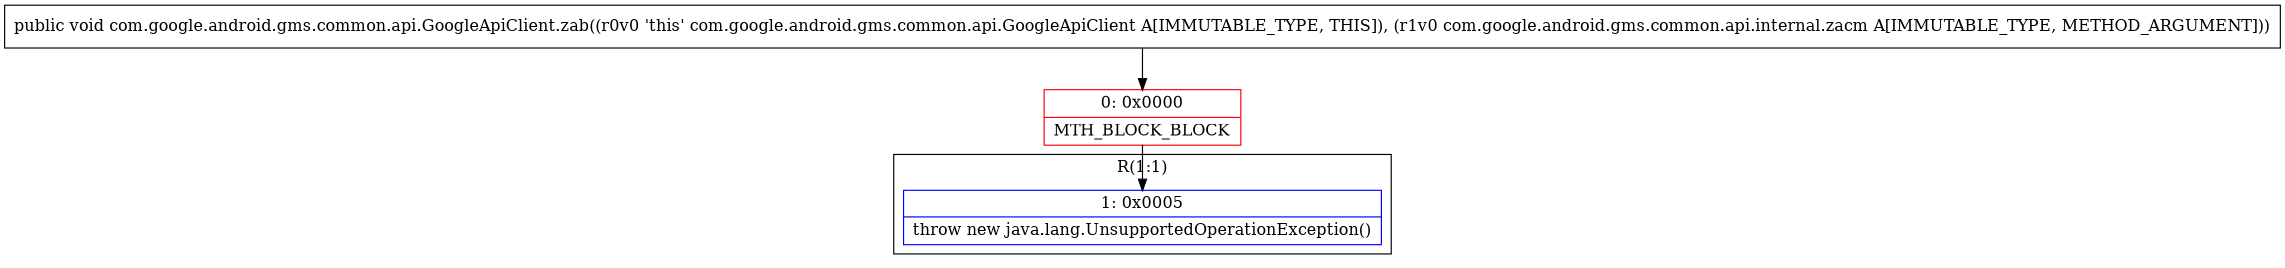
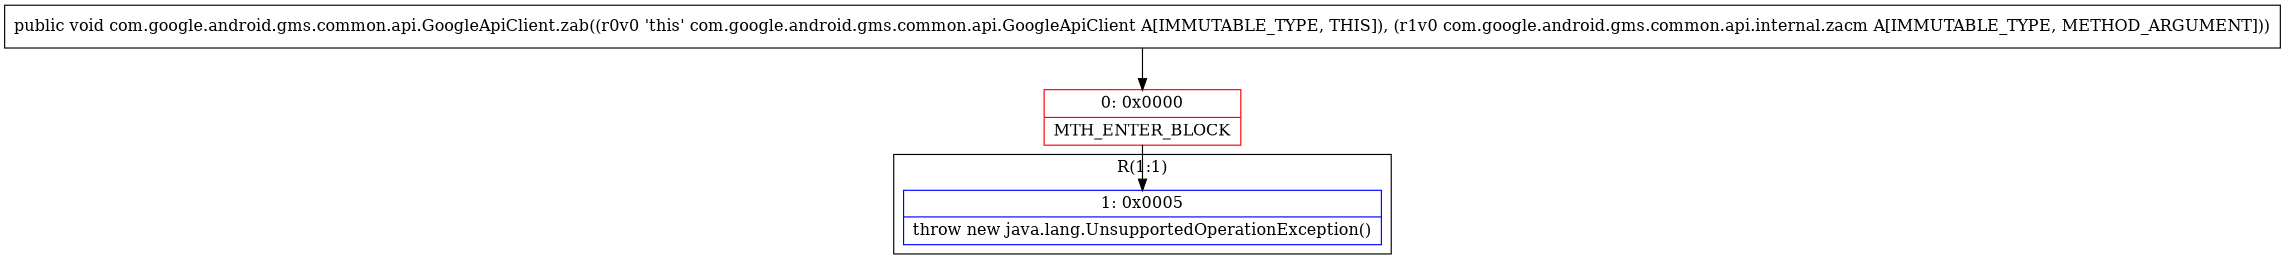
(1142, 131) -> (1142, 131)
